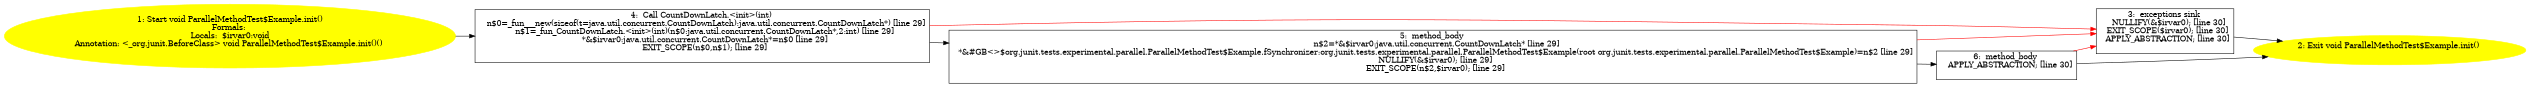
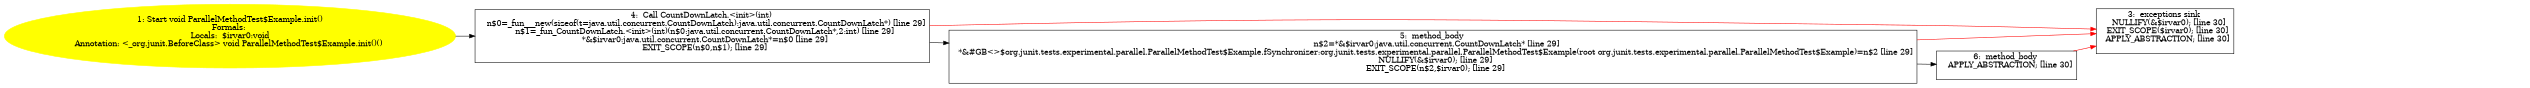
(2390, 50) -> none
